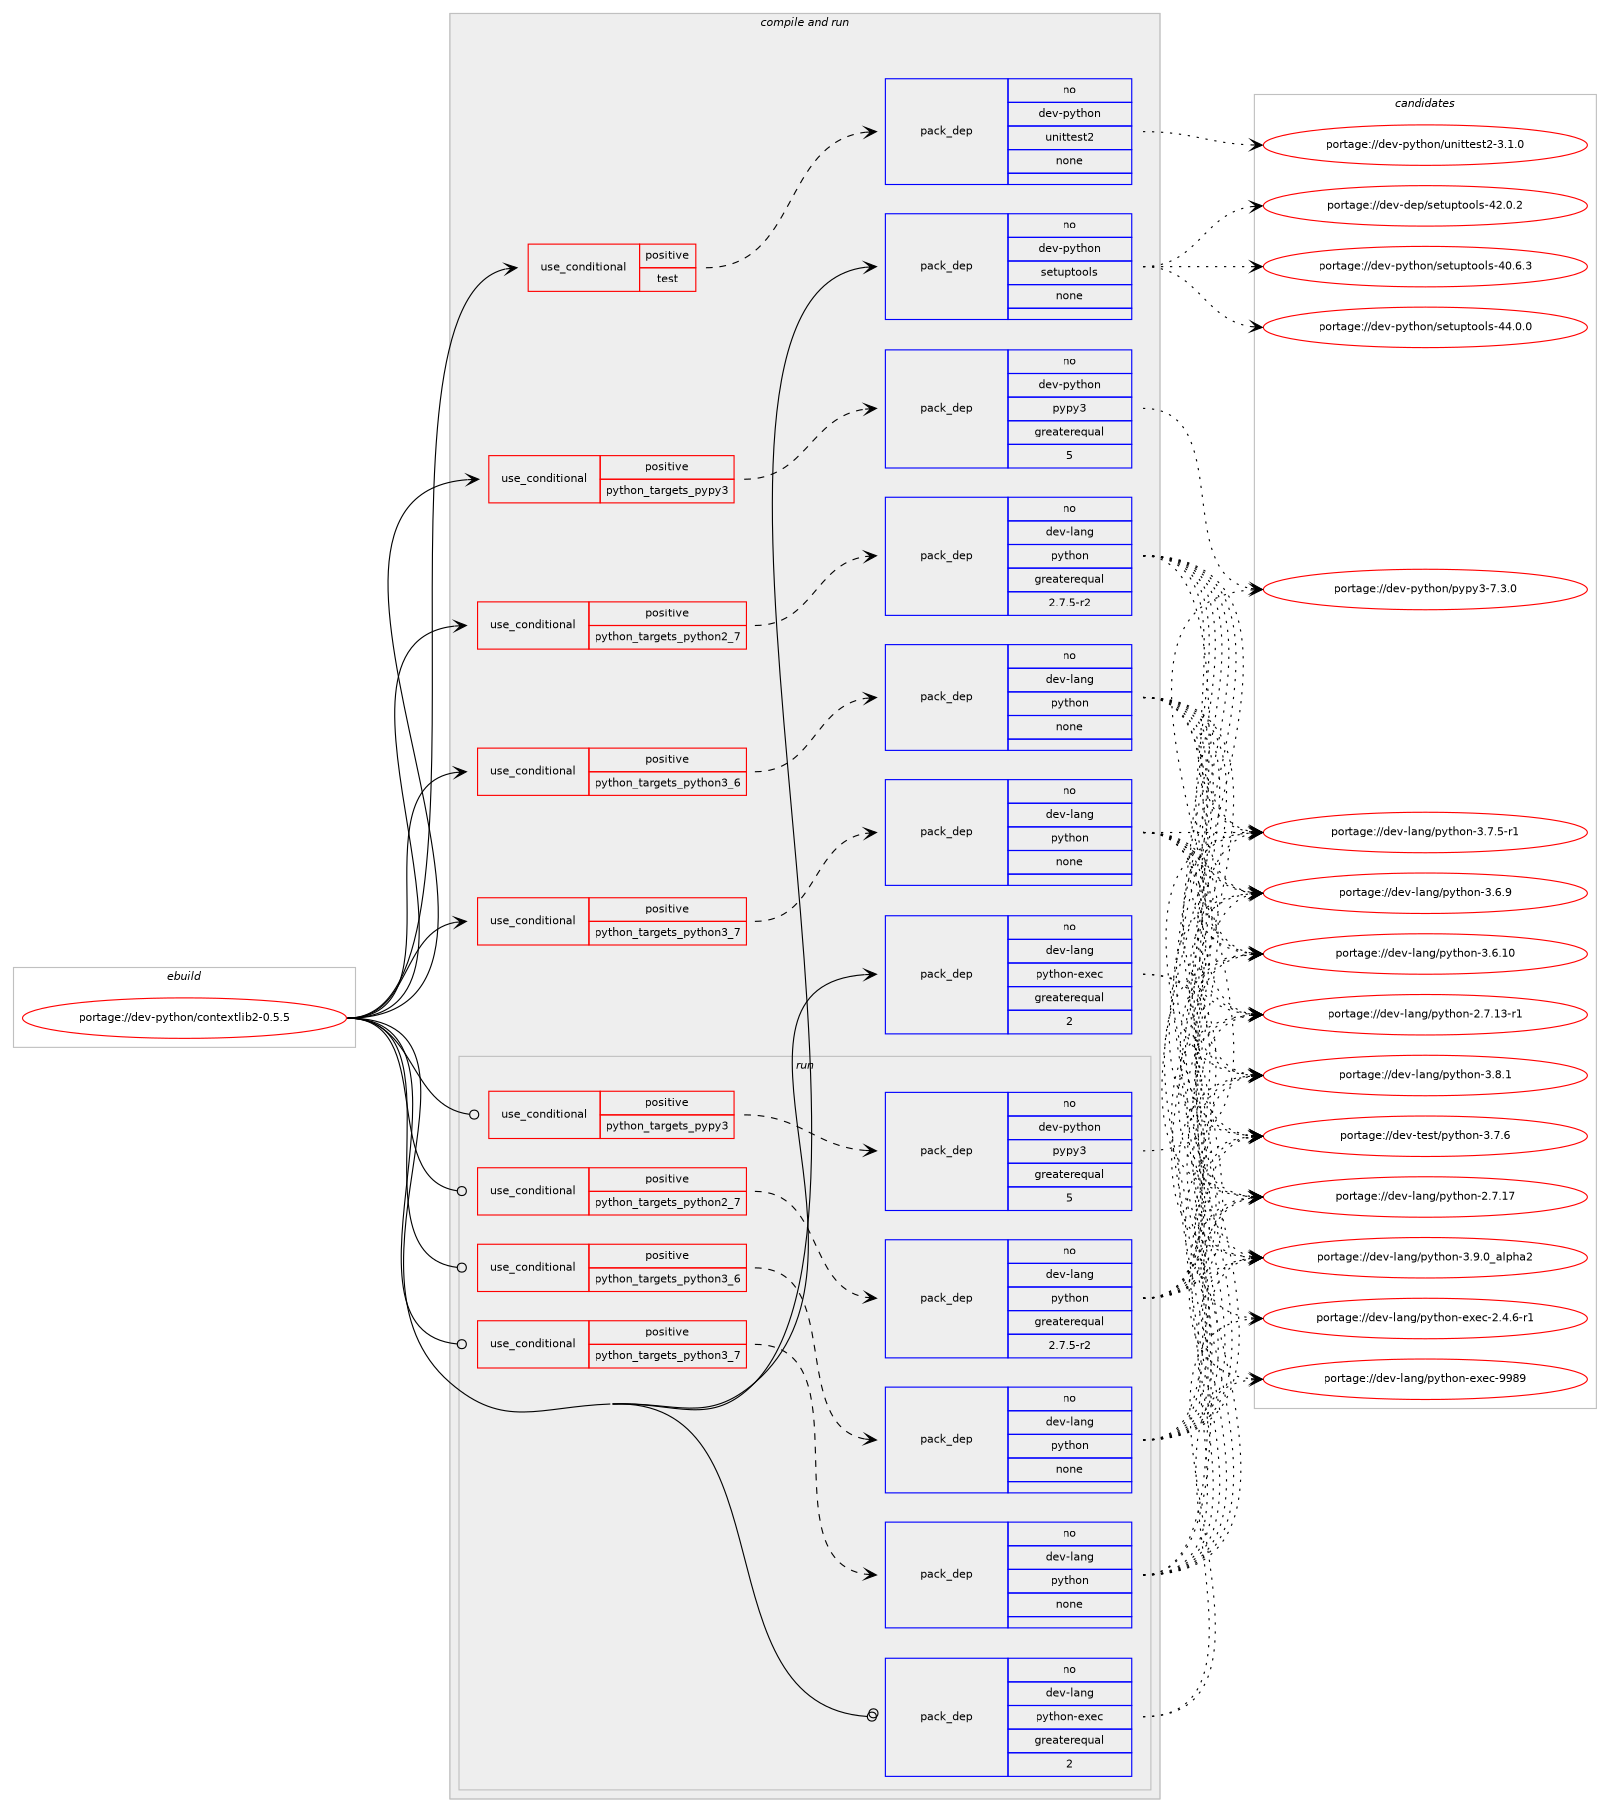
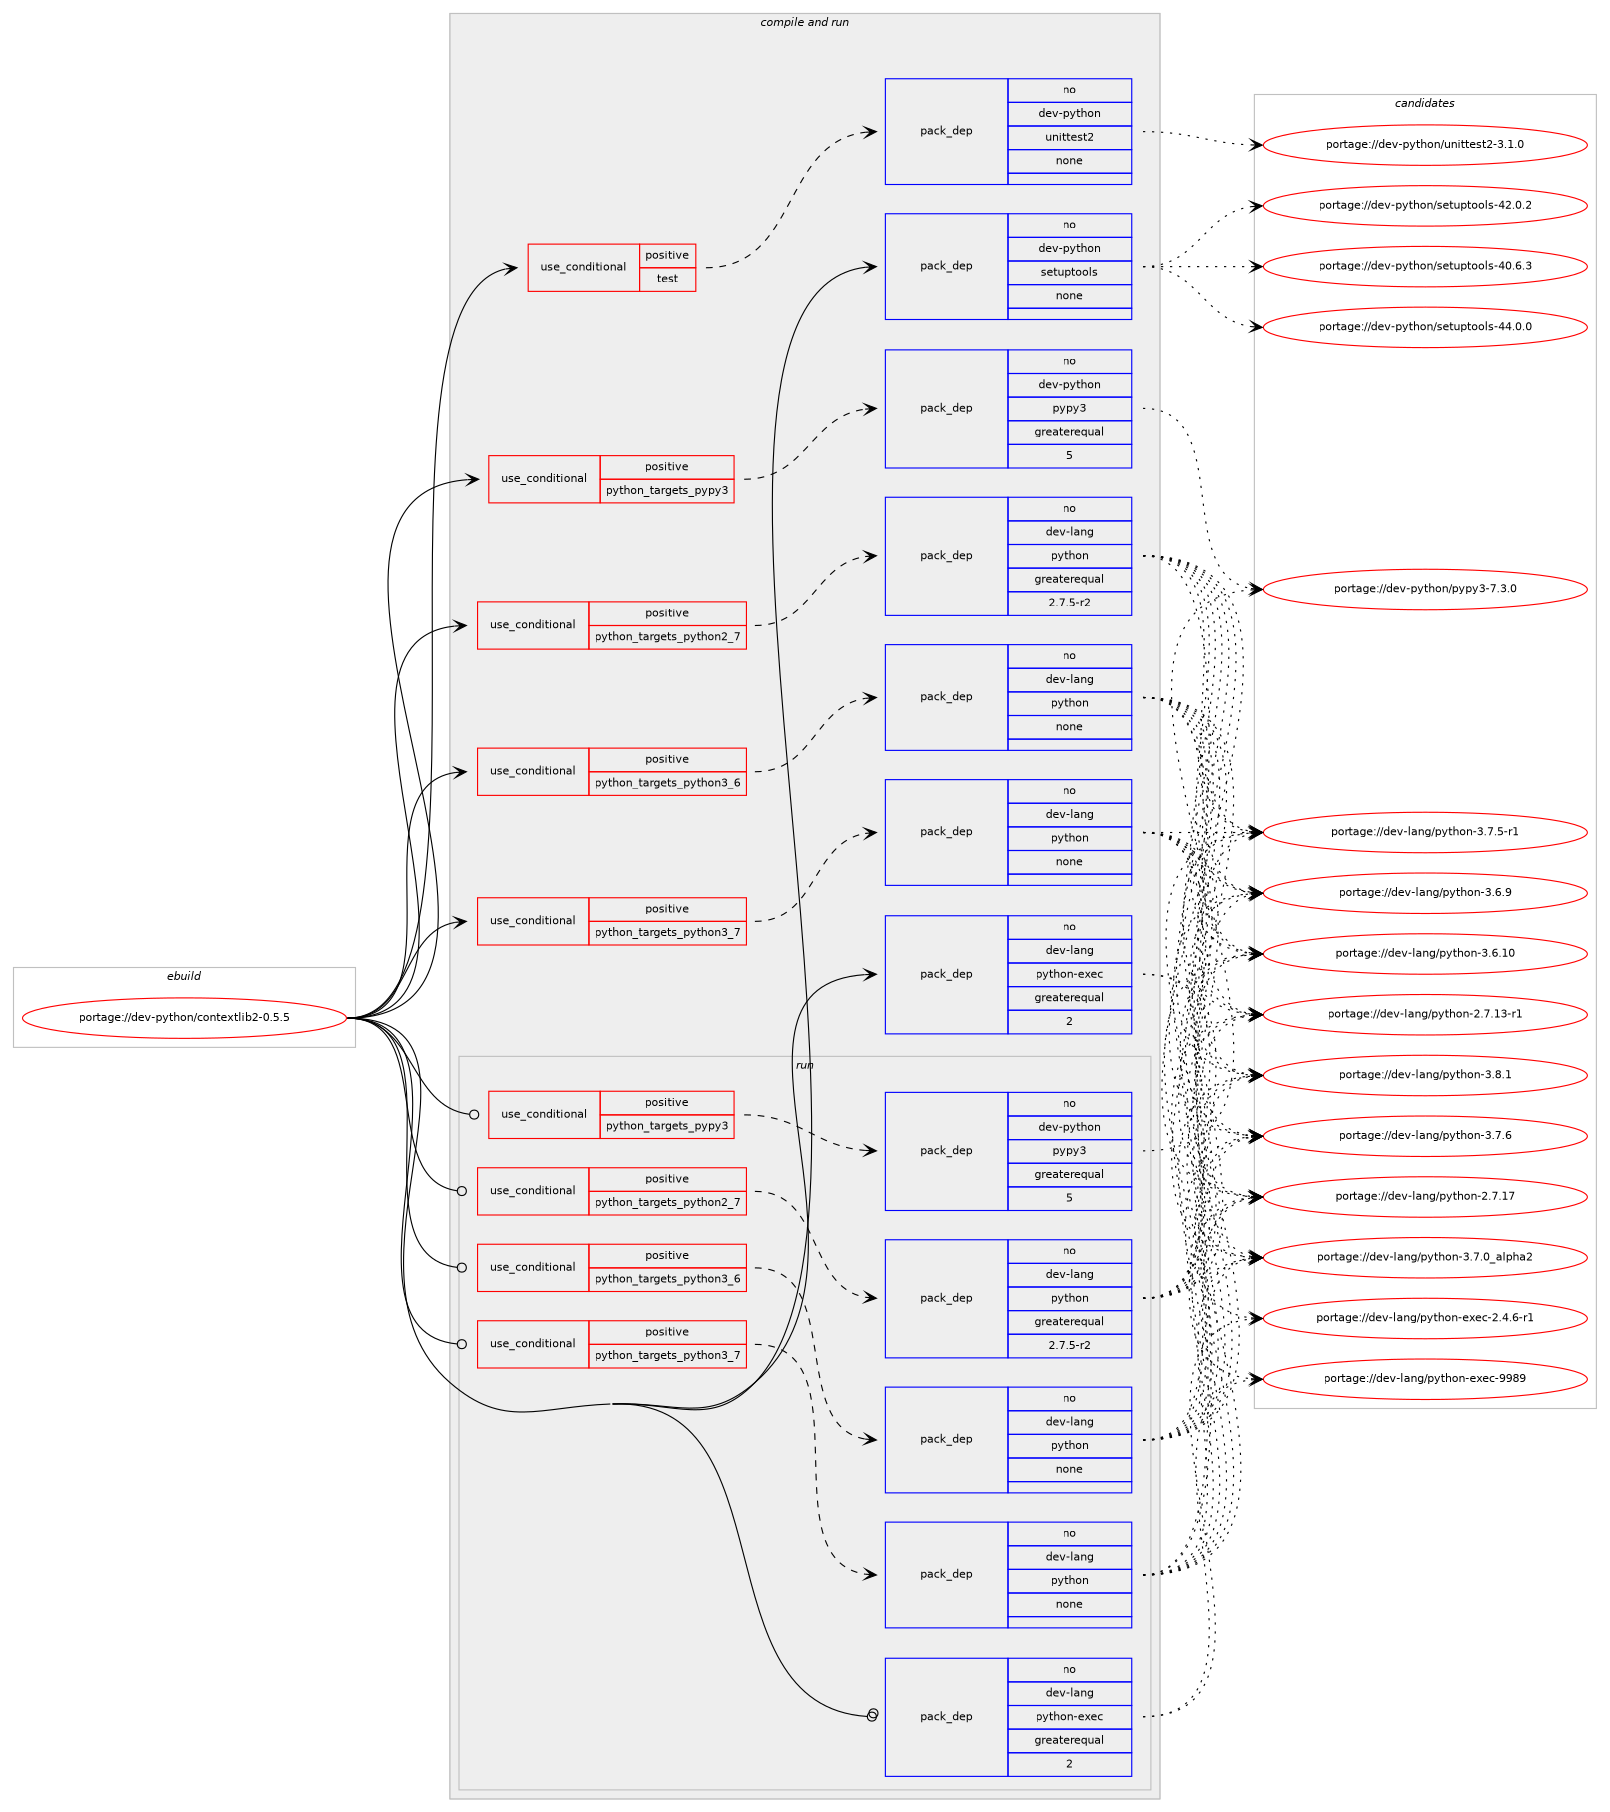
(1425, 206) -> (1425, 206)
(1425, 1136) -> (1425, 1136)
(1425, 1258) -> (1425, 1258)
